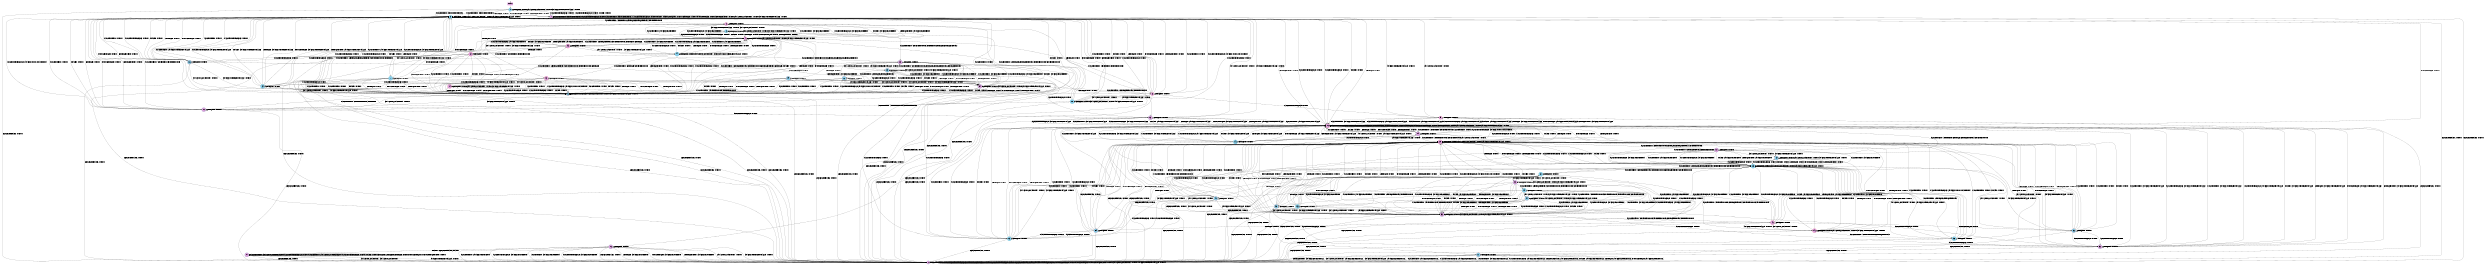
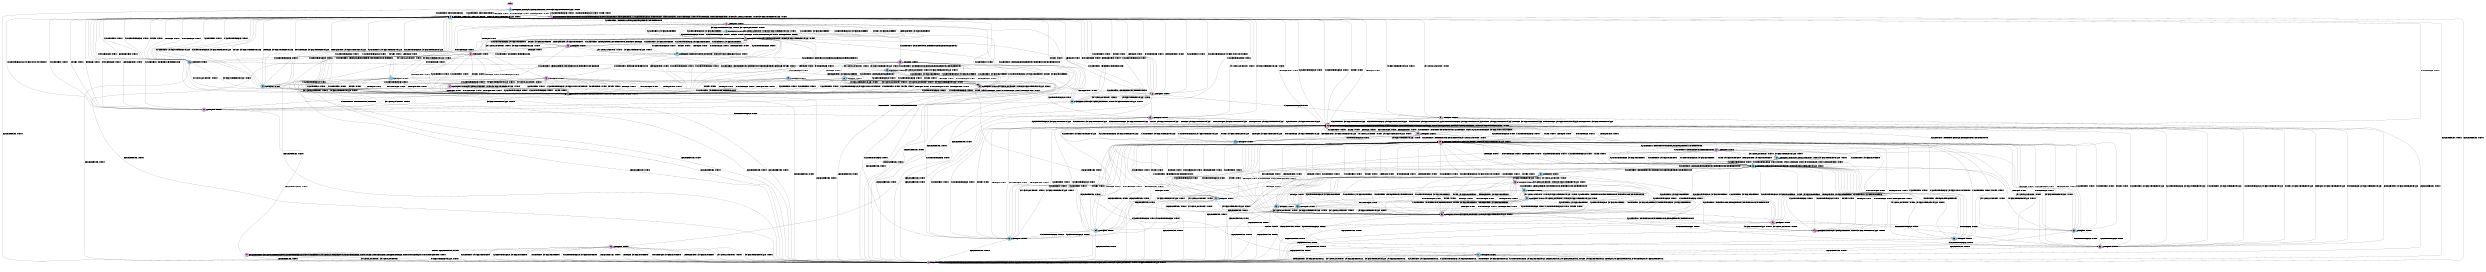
none -> (887, 89)
(134, 158) -> (134, 158)
(1406, 177) -> (1402, 202)
(296, 186) -> (296, 186)
(1272, 227) -> (1272, 227)
(1969, 227) -> (1969, 227)
(1884, 237) -> none
